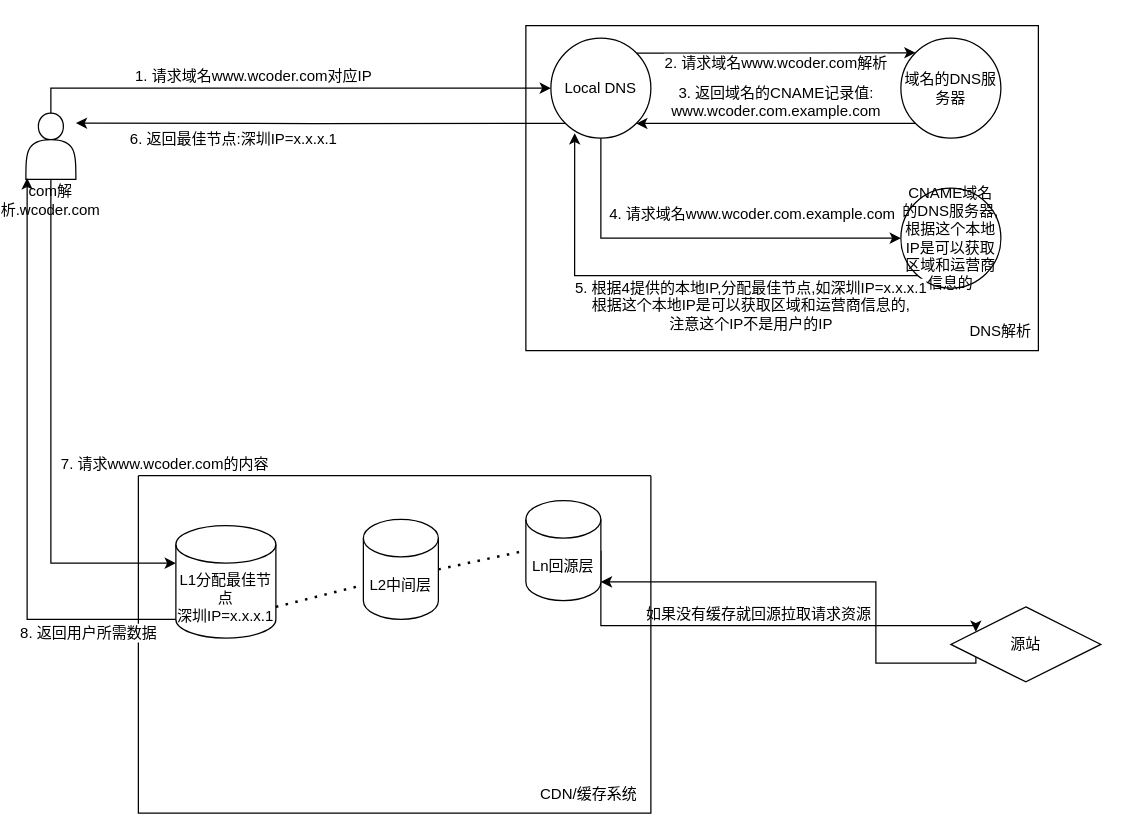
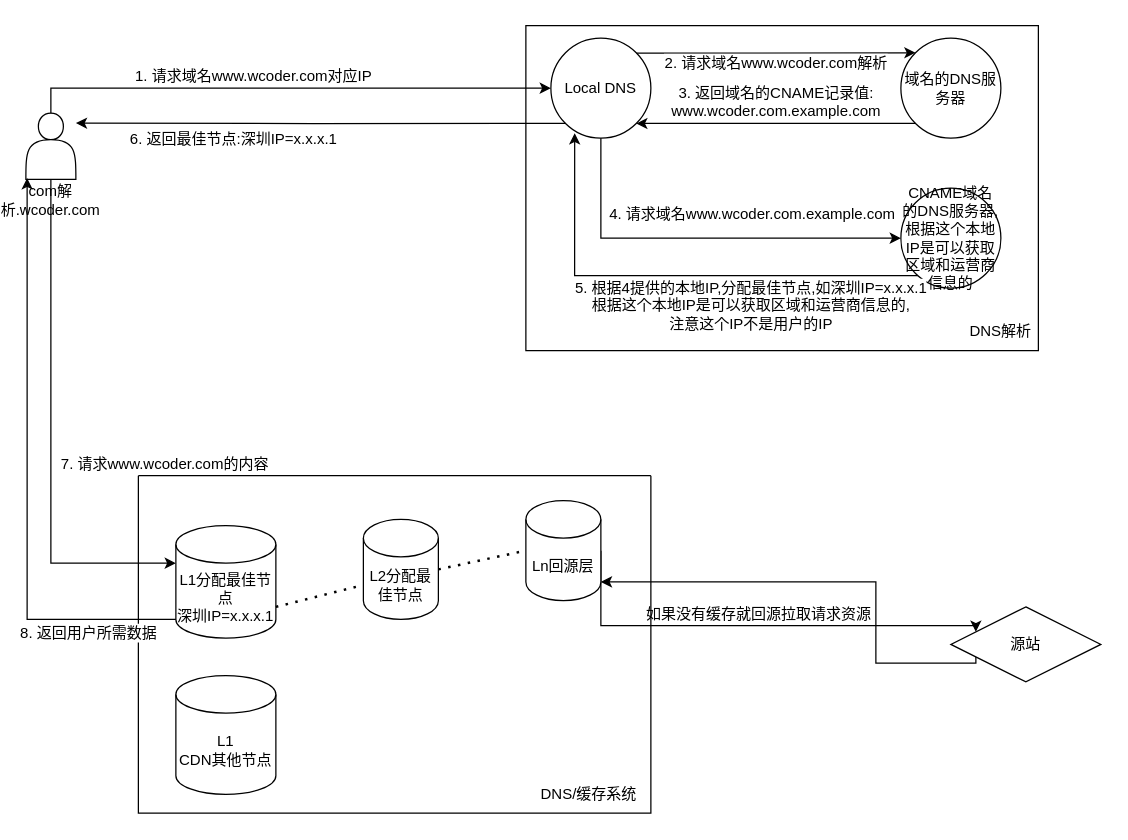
(401, 586) -> (401, 586)
none -> (226, 735)
(589, 794) -> (589, 794)
